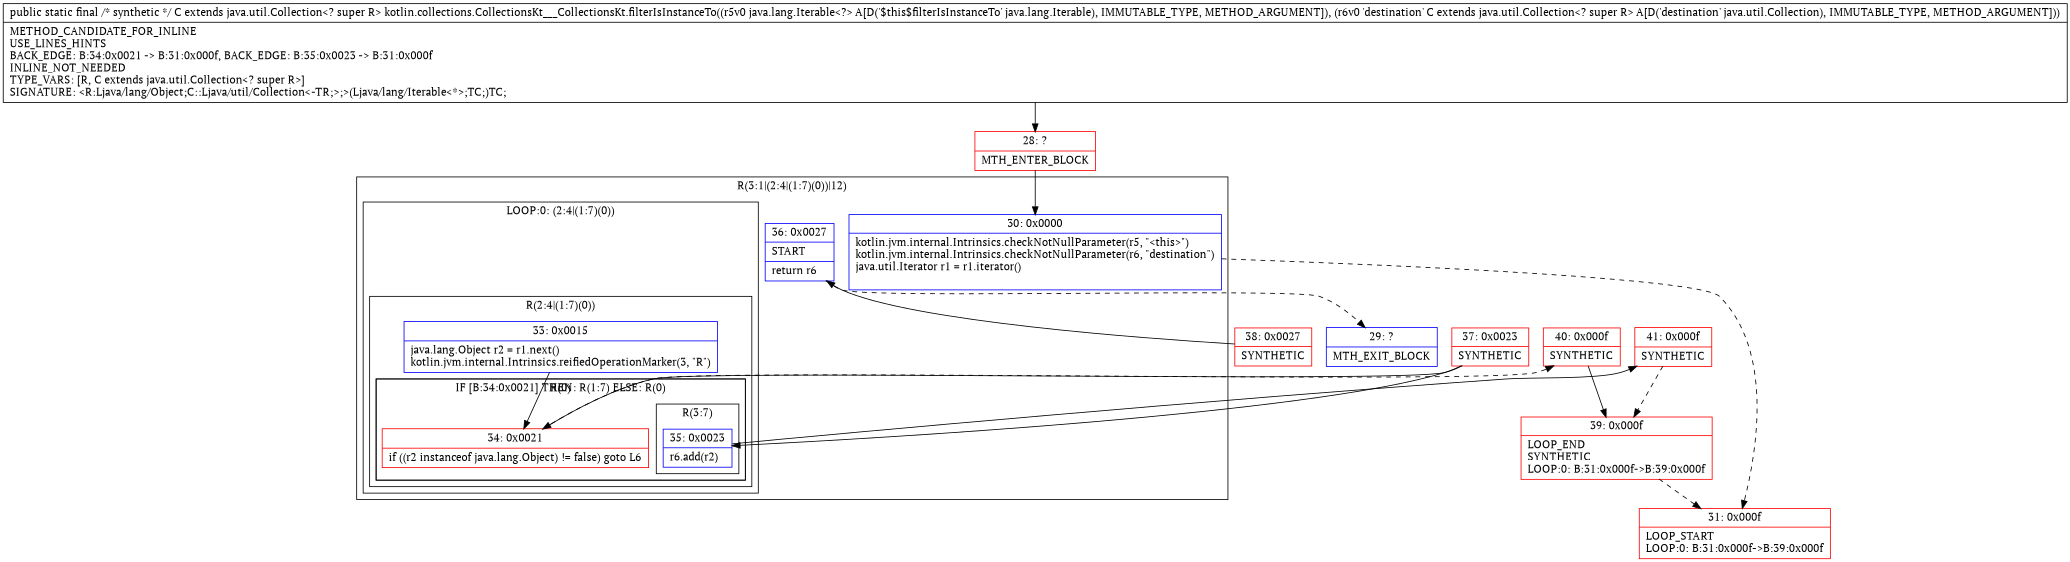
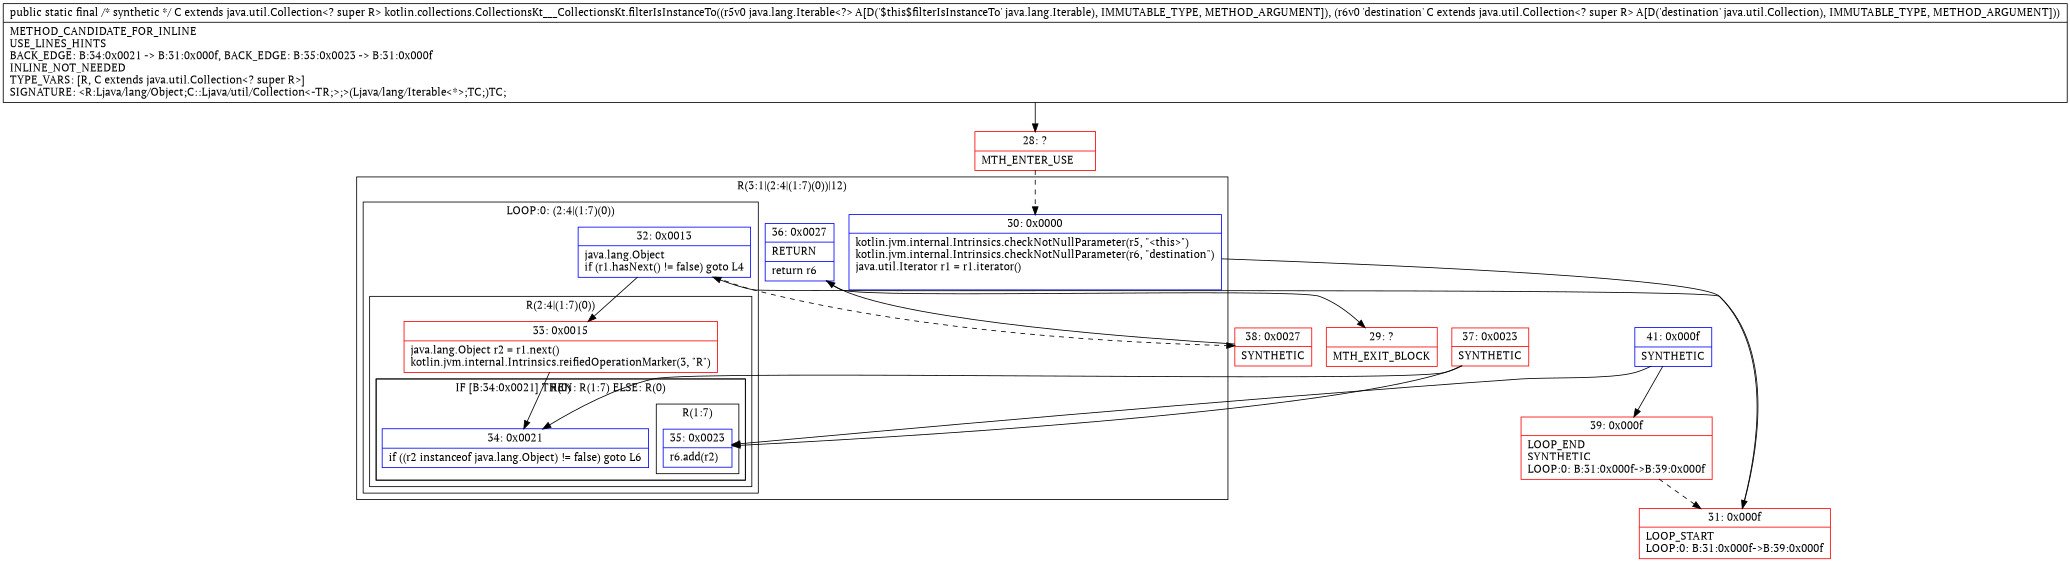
(1035, 160) -> (1028, 160)
(1035, 188) -> (1035, 188)
(789, 251) -> (794, 251)
none -> (664, 252)
(1578, 277) -> (1578, 277)
(1095, 293) -> (1095, 293)
(561, 347) -> (561, 347)
(1382, 347) -> (1382, 347)
(1582, 347) -> none
(1673, 347) -> (1673, 347)
(1650, 388) -> (1650, 388)
(1181, 404) -> (1196, 404)
(698, 413) -> (698, 413)
(515, 448) -> (515, 448)
